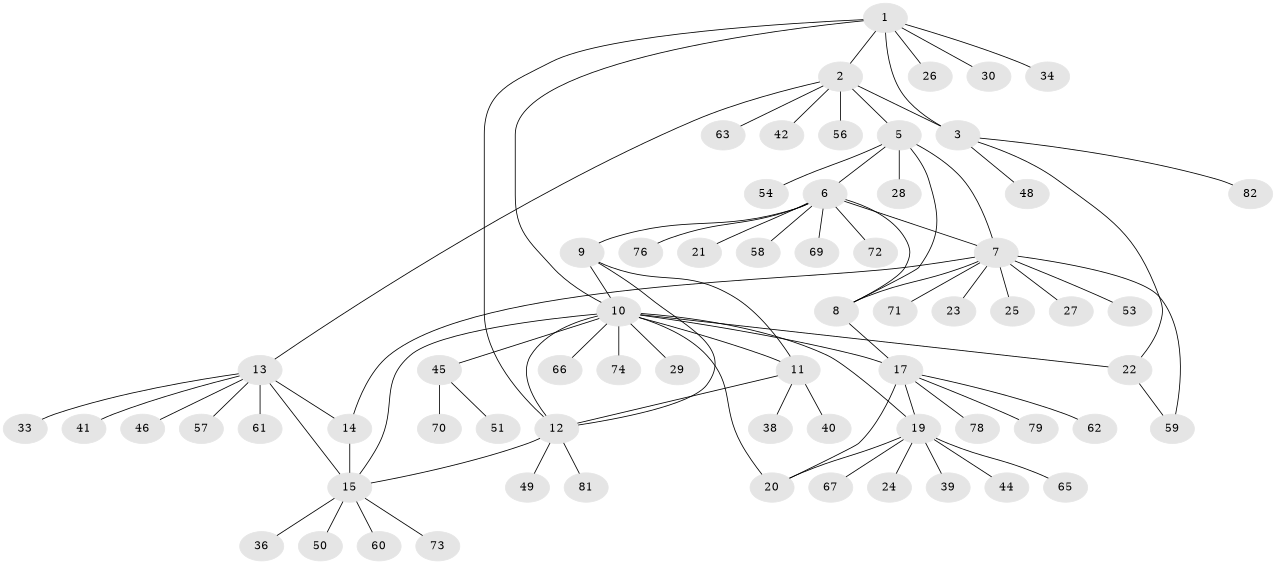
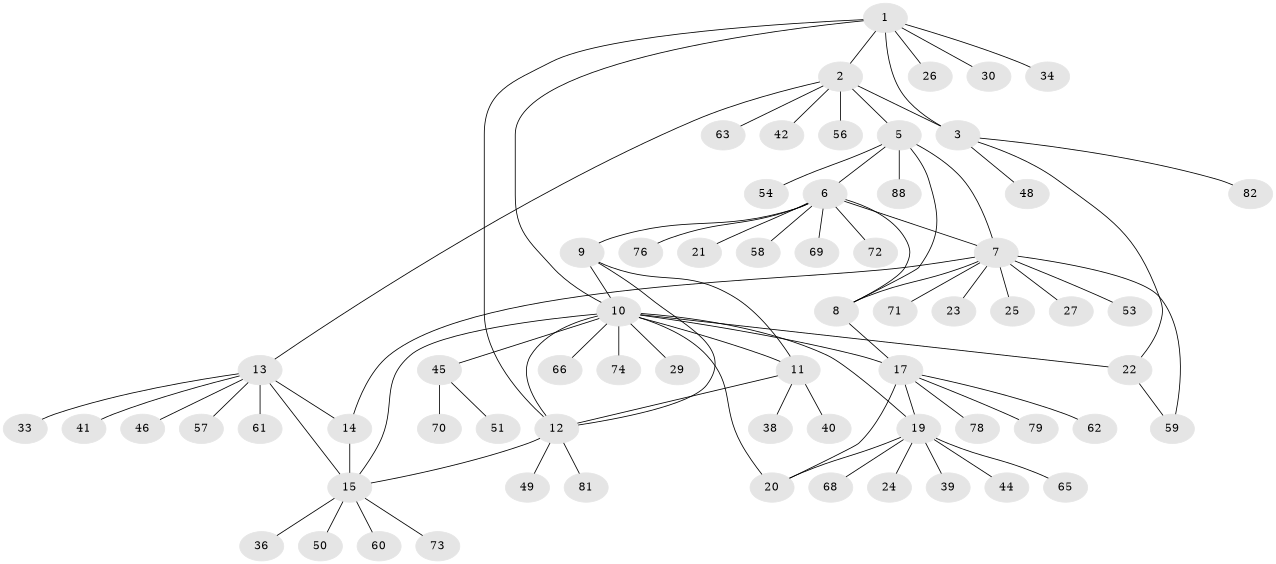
(899, 194) -> (899, 194)
(831, 488) -> (831, 488)
